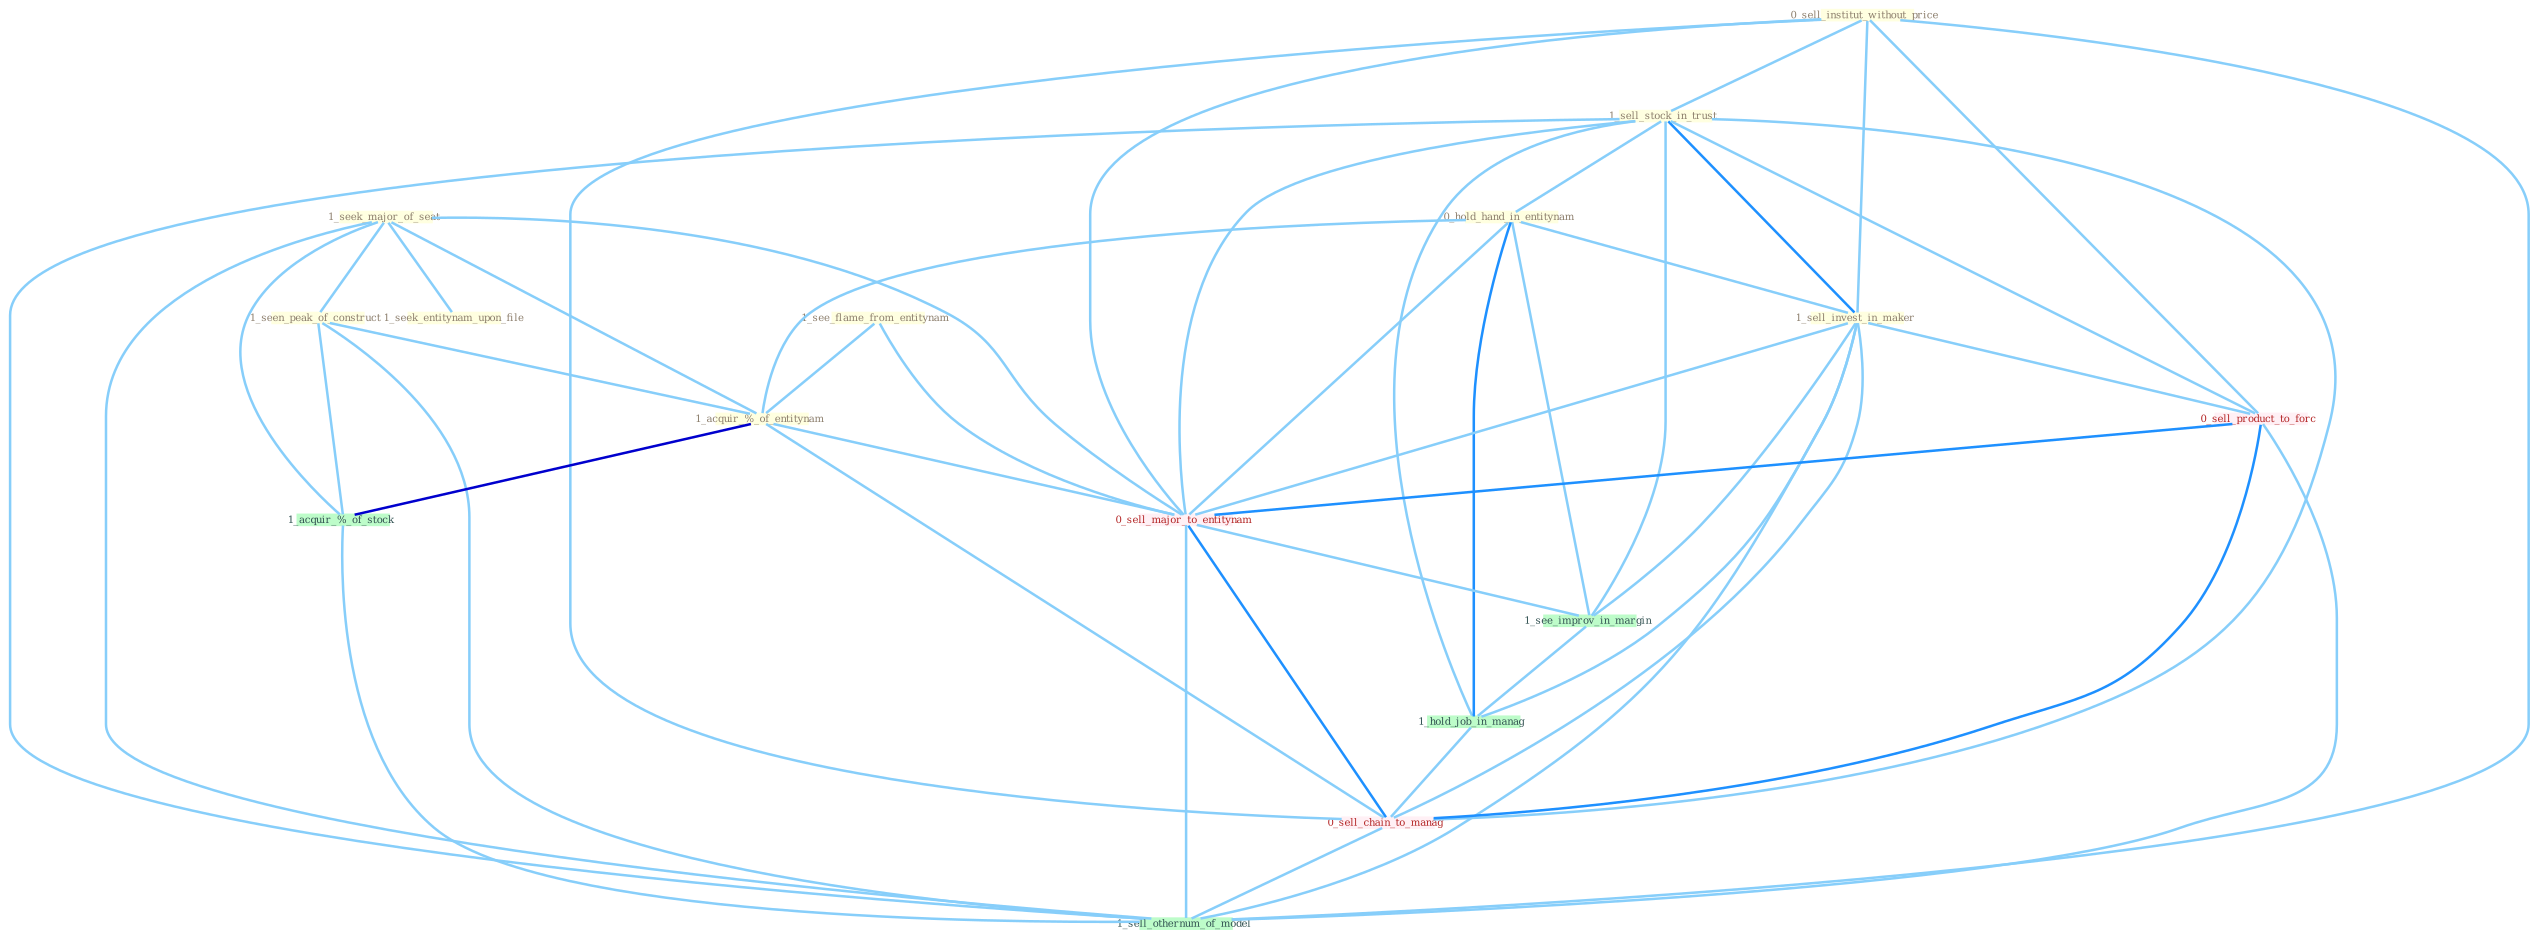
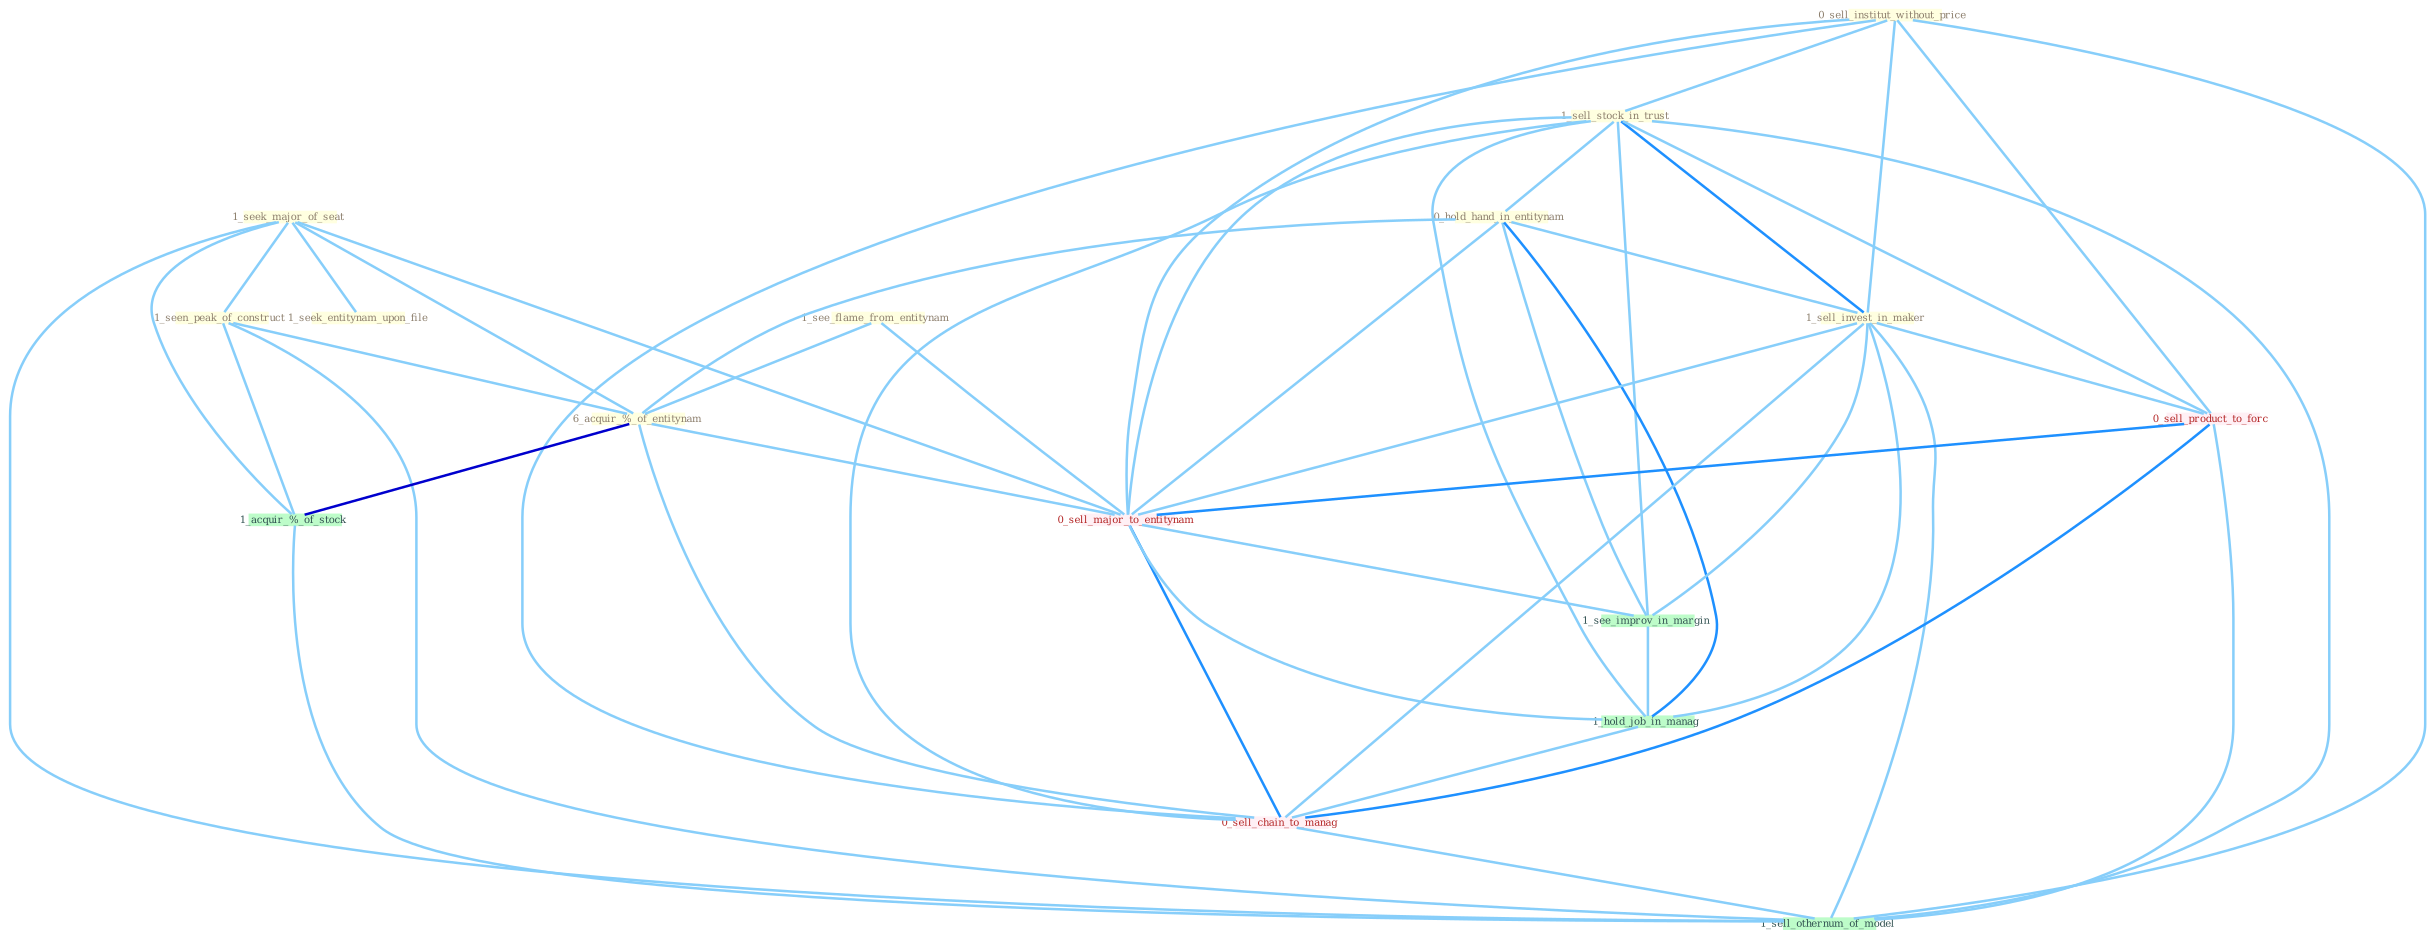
(762, 419) -> (638, 419)
(1186, 721) -> (1337, 681)
